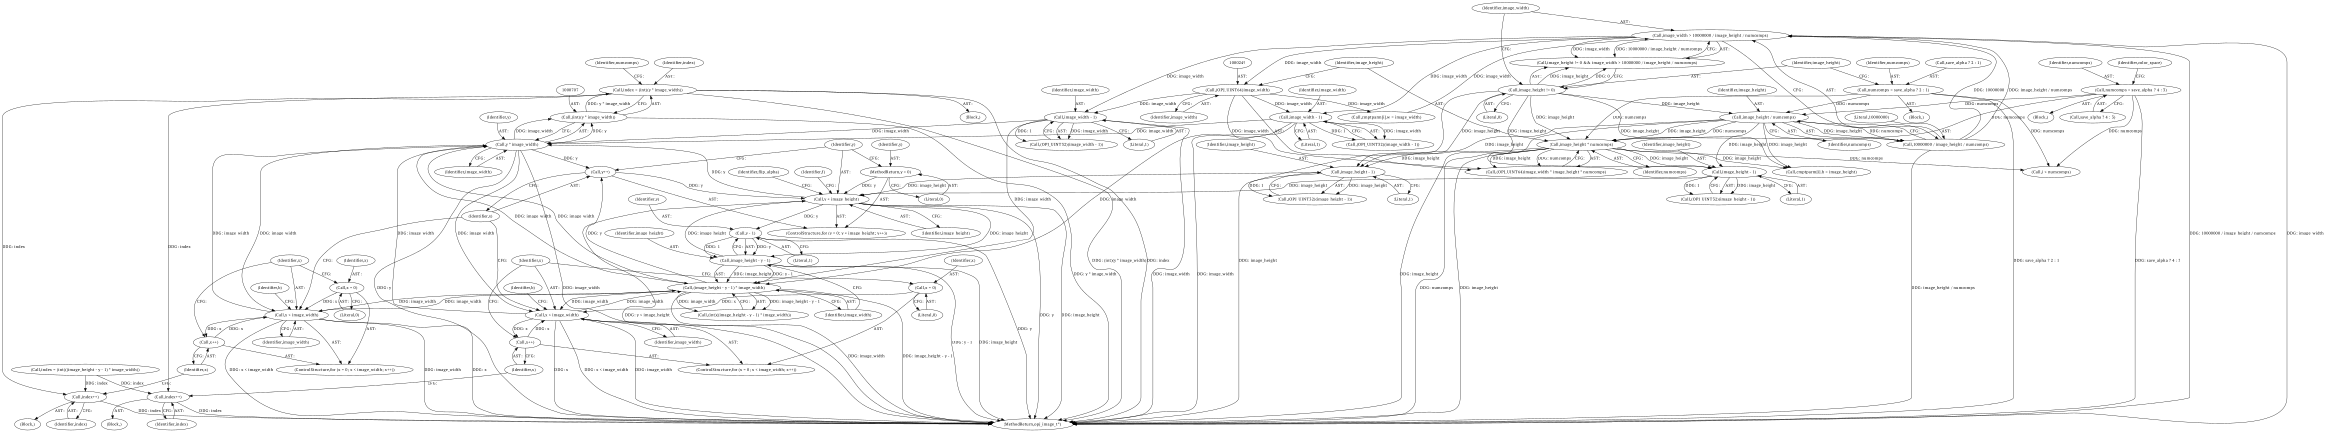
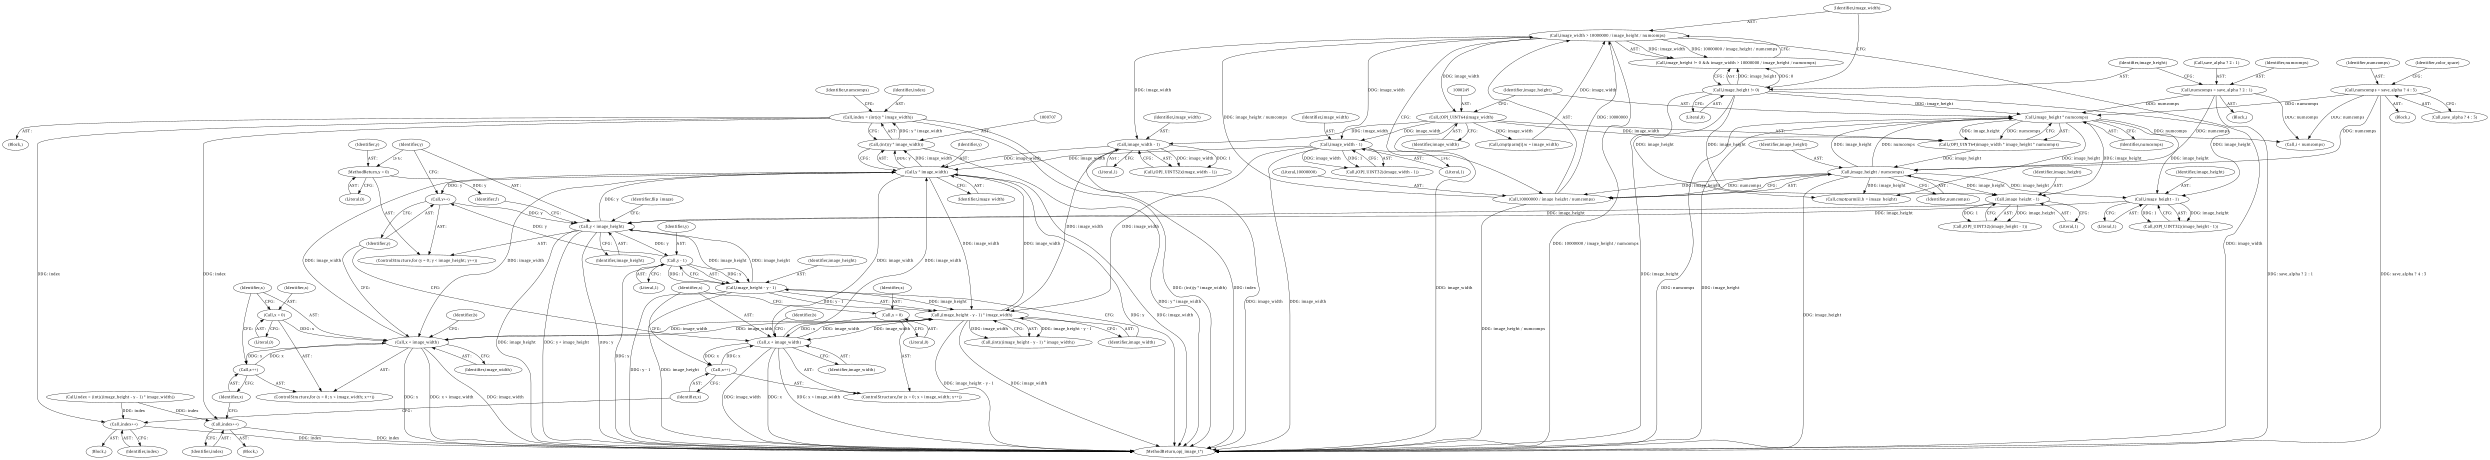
(1644, 103) -> (1936, 158)
(759, 172) -> (652, 199)
(861, 184) -> (436, 178)
(616, 253) -> (563, 241)
none -> (1436, 313)
